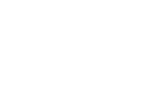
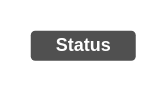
none -> (83, 46)
